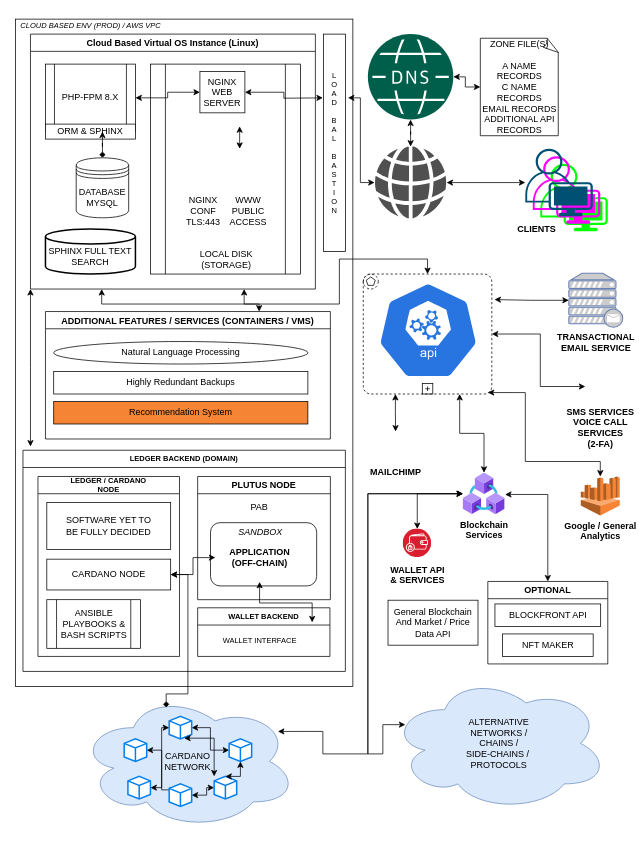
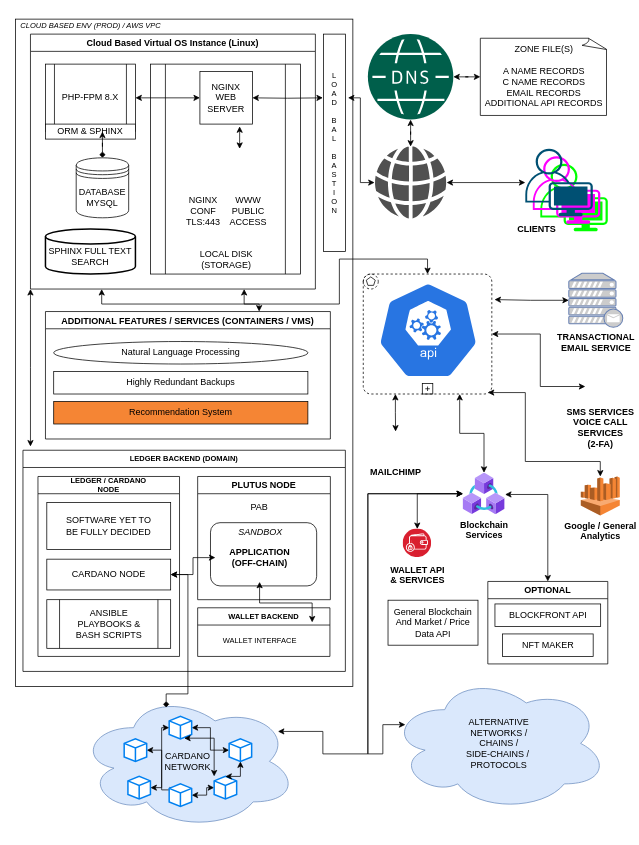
(520, 87) -> (544, 77)
(222, 92) -> (226, 98)
(94, 624) -> (109, 624)
